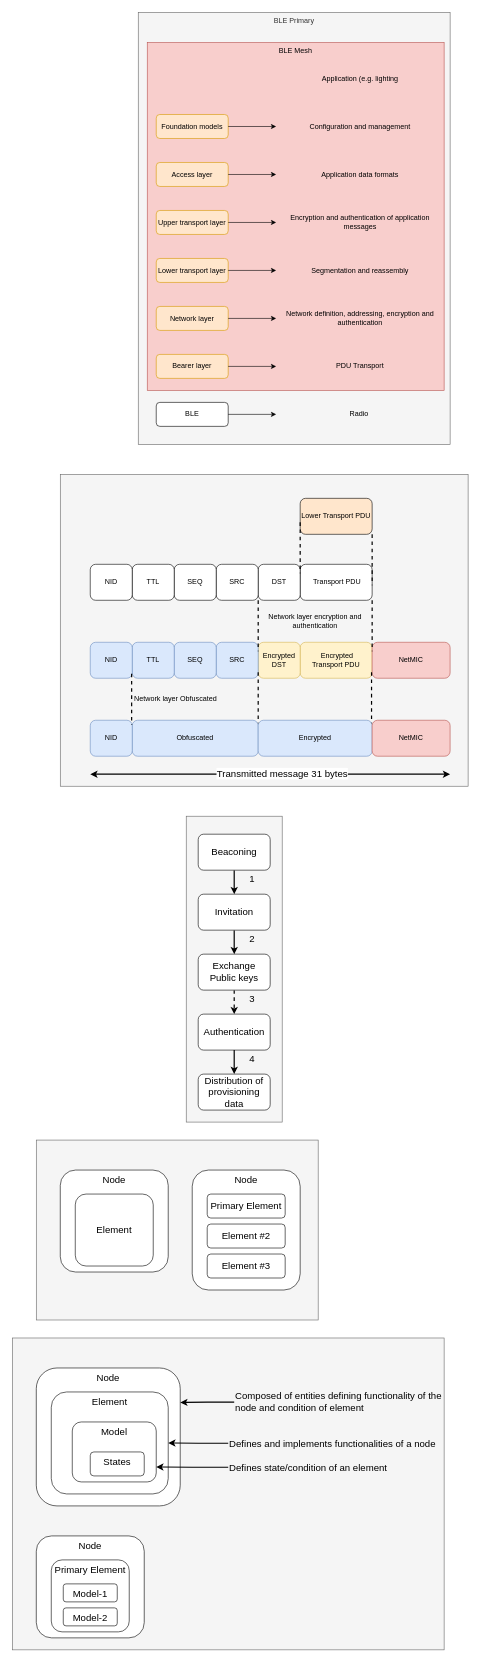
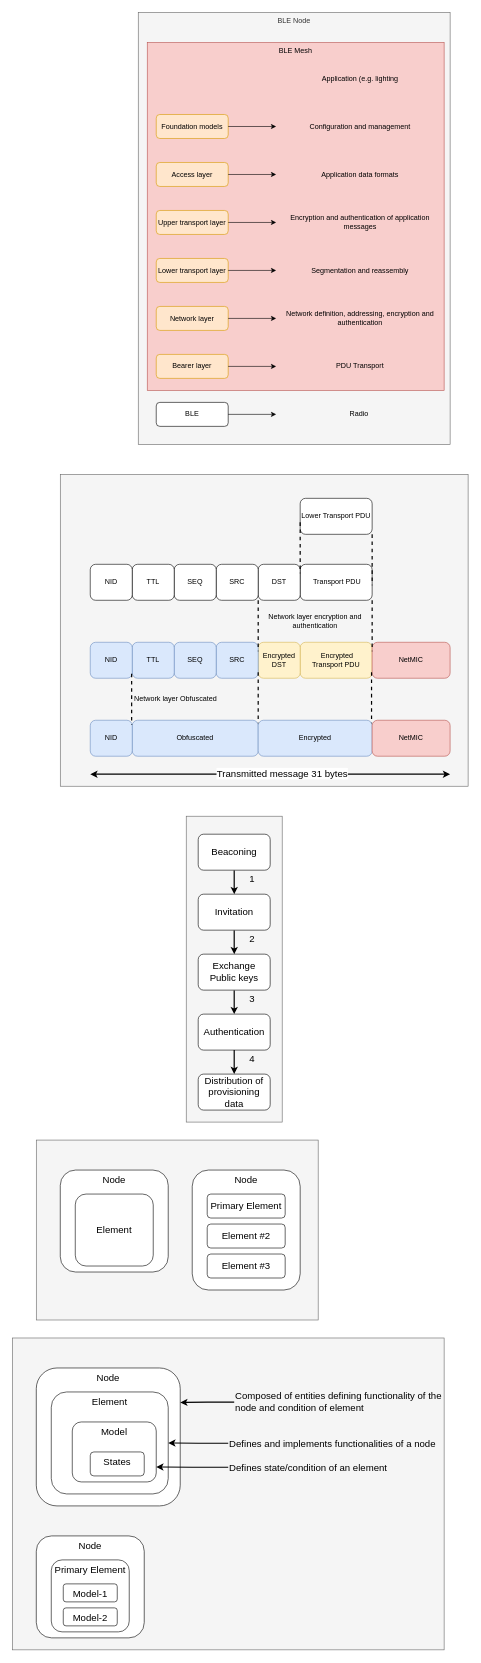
(294, 21) -> (294, 21)
(336, 516) -> (336, 516)
(234, 998) -> (234, 998)
